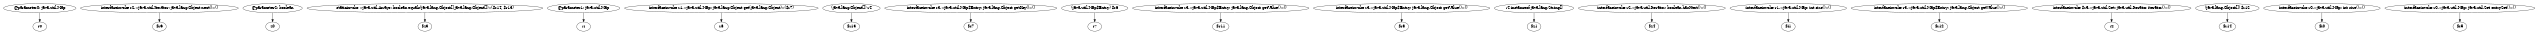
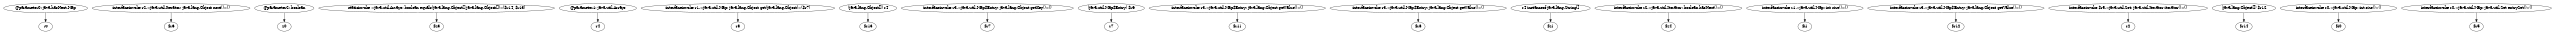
(40, 8) -> (46, 8)
(584, 8) -> (598, 8)
(584, 27) -> (598, 27)
